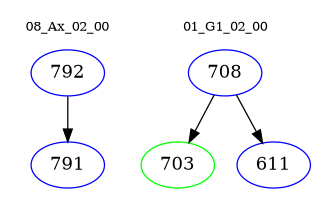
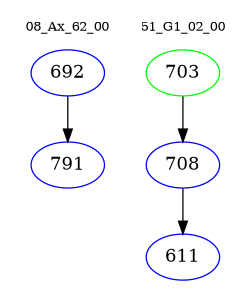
(68, 28) -> (68, 28)
(226, 28) -> (184, 28)
(68, 73) -> (68, 73)
(205, 113) -> (183, 113)
